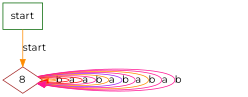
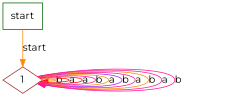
(23, 80) -> (23, 80)
